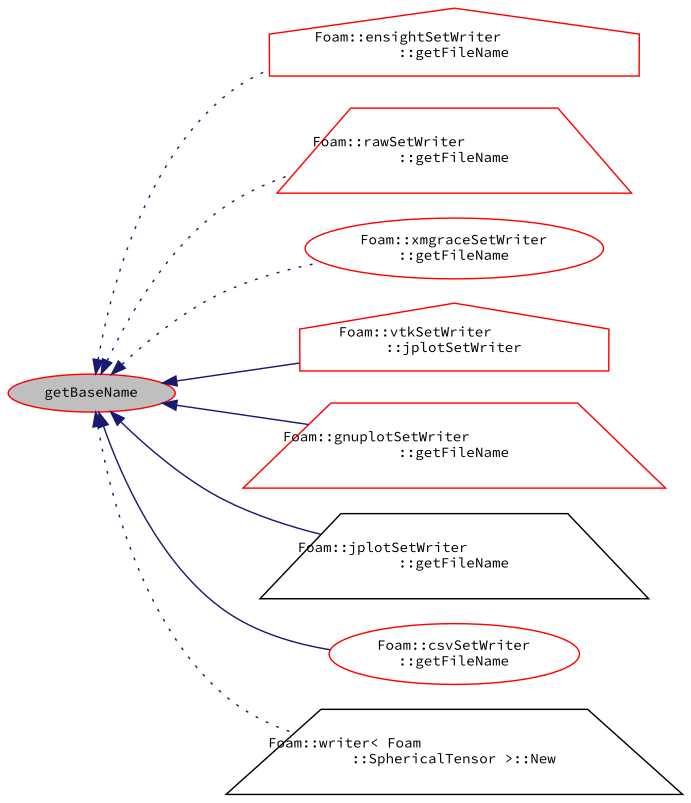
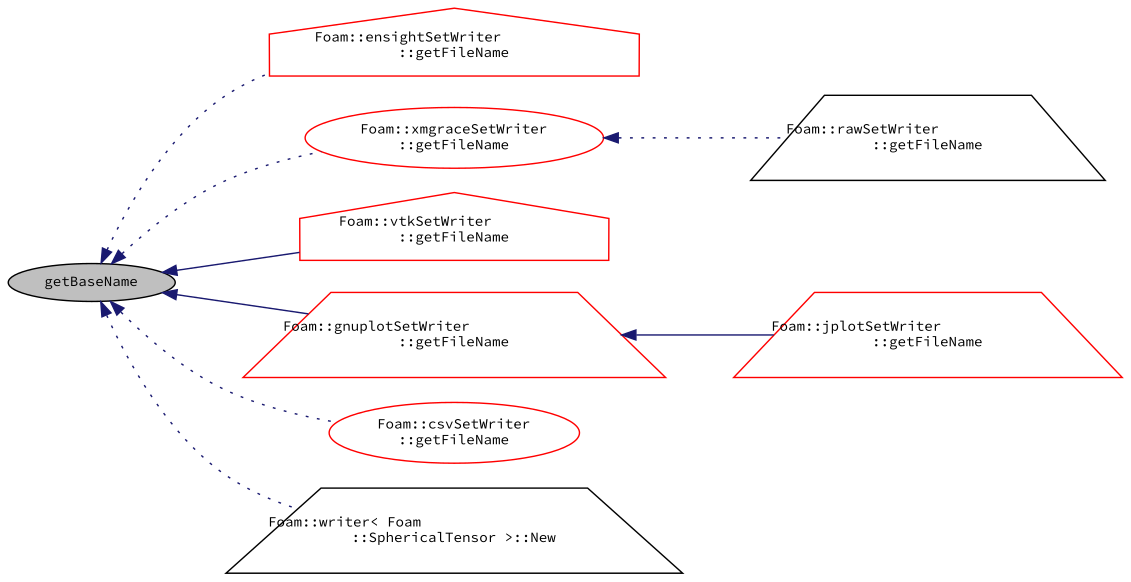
(454, 151) -> (928, 138)
(181, 247) -> (703, 138)
(454, 341) -> (454, 230)
(92, 393) -> (92, 283)
(213, 494) -> (705, 335)
(454, 556) -> (928, 335)
(184, 573) -> (219, 387)
